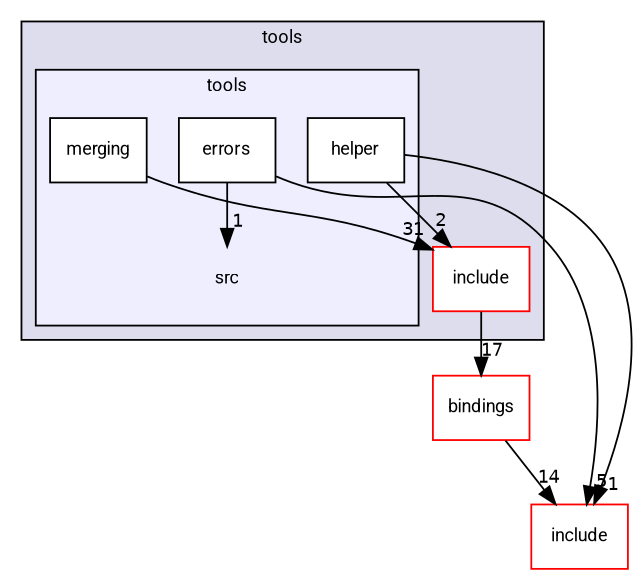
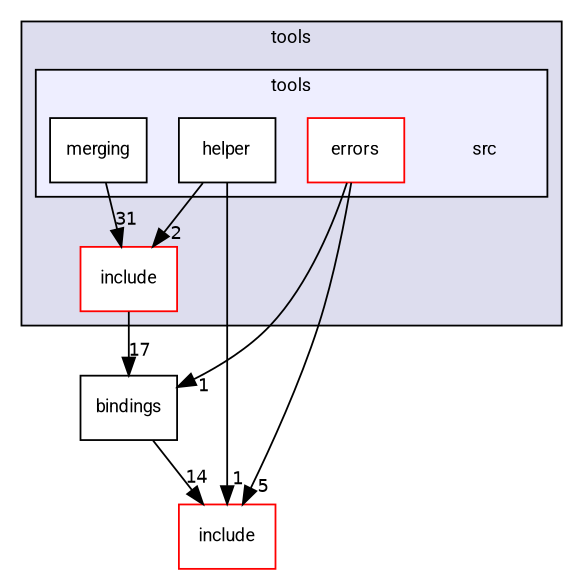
(227, 150) -> (356, 150)
(227, 213) -> (292, 298)
(481, 408) -> (129, 408)
